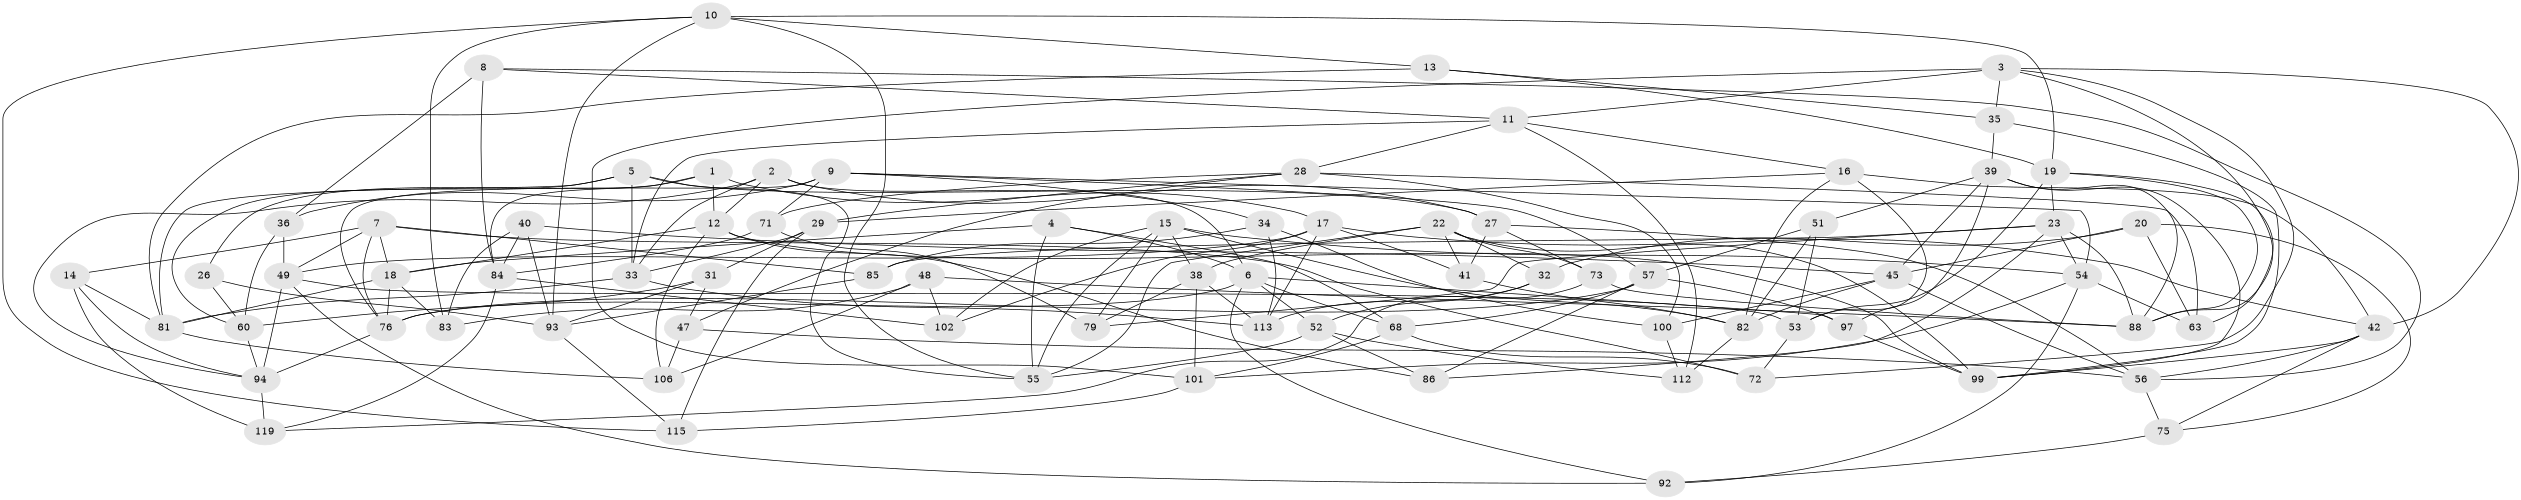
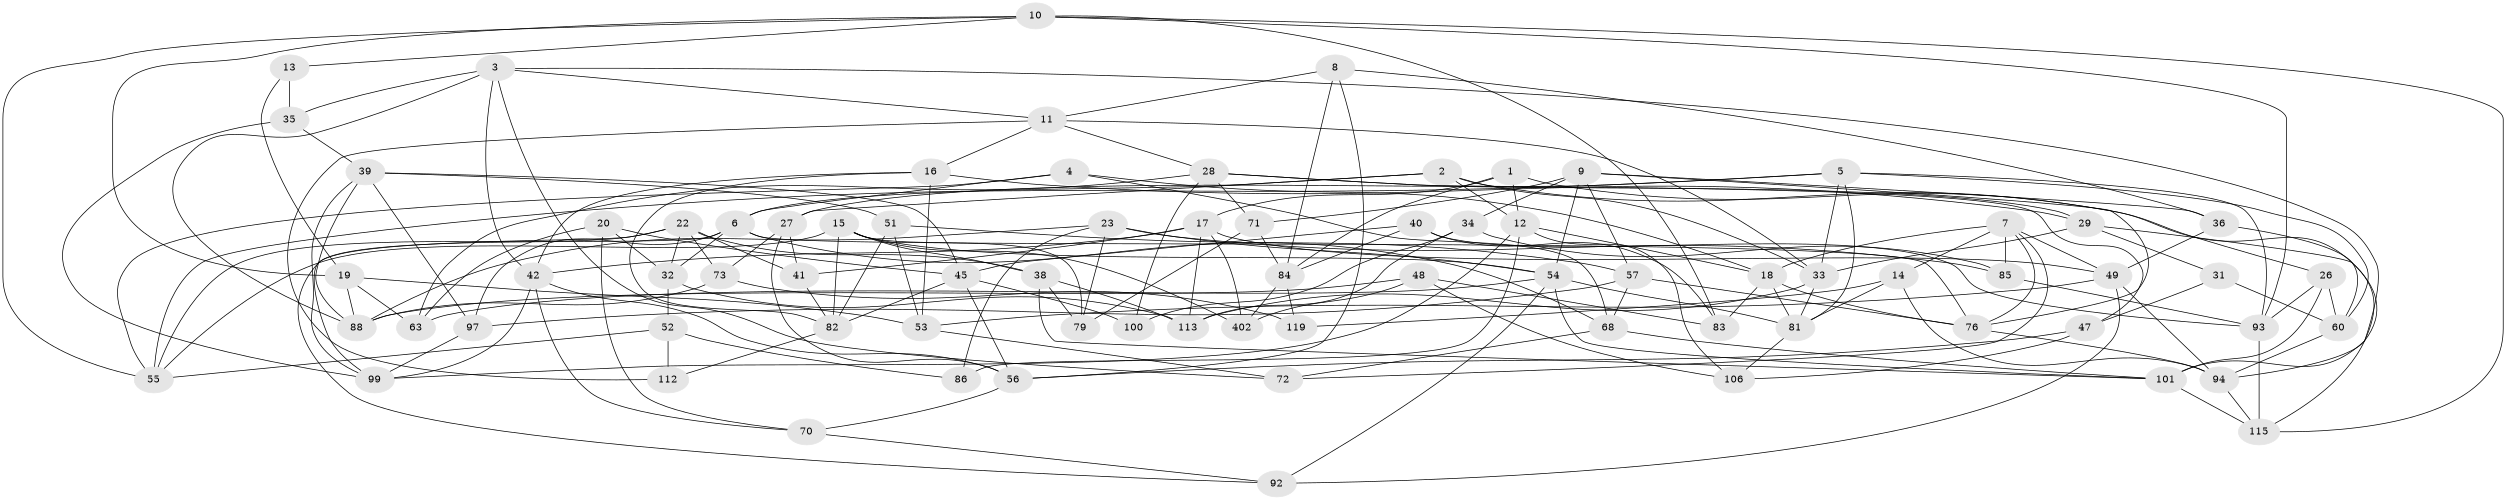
(719, 94) -> (1669, 301)
(2052, 195) -> none
(632, 302) -> (2109, 186)
(1284, 303) -> (697, 253)
(1544, 326) -> none
(945, 328) -> (1242, 328)
(1670, 348) -> none
none -> (2266, 352)
(263, 406) -> (2239, 406)
(2164, 432) -> (807, 432)
